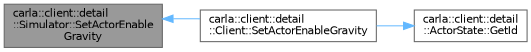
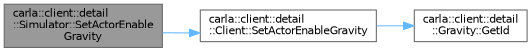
(187, 19) -> (176, 33)
(471, 26) -> (471, 26)
